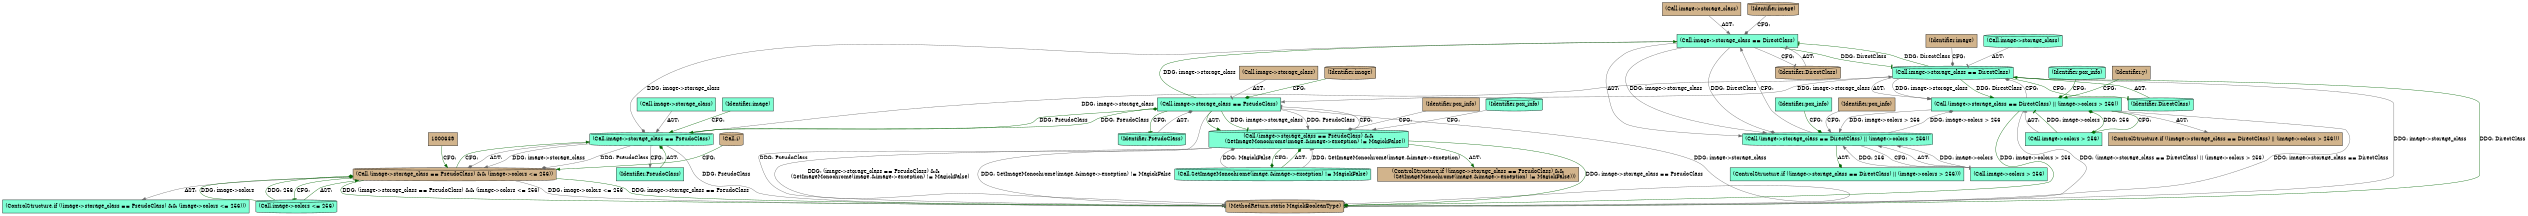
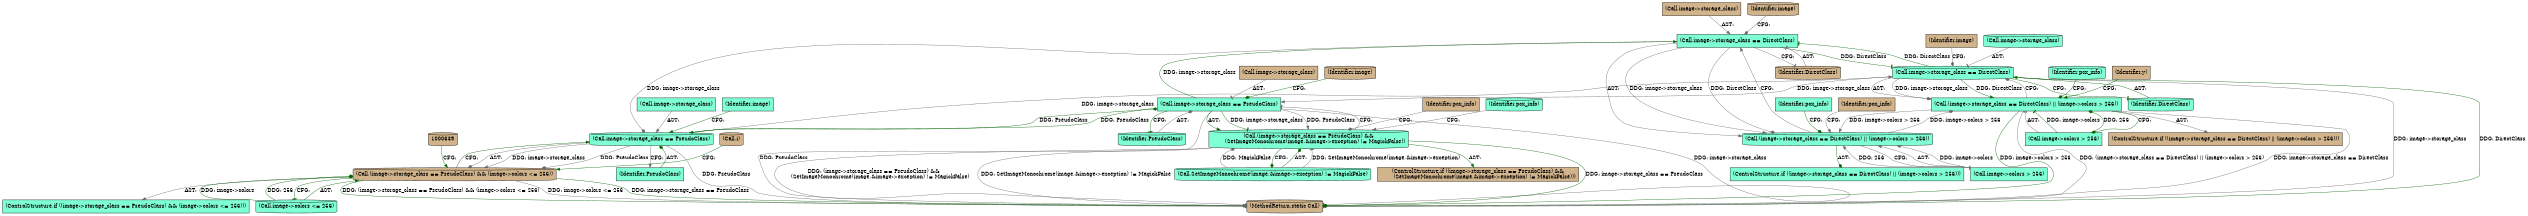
(443, 139) -> (443, 139)
(1285, 206) -> (1285, 206)
